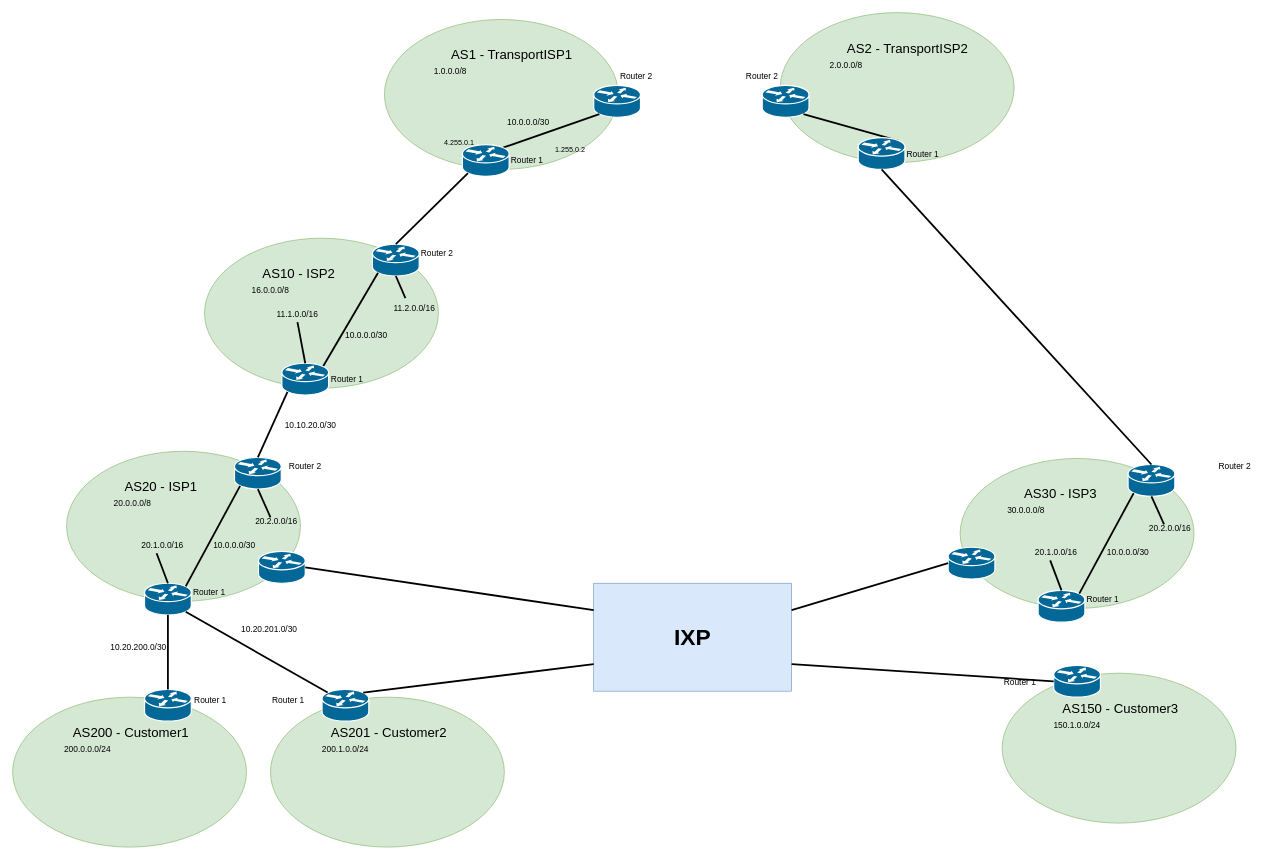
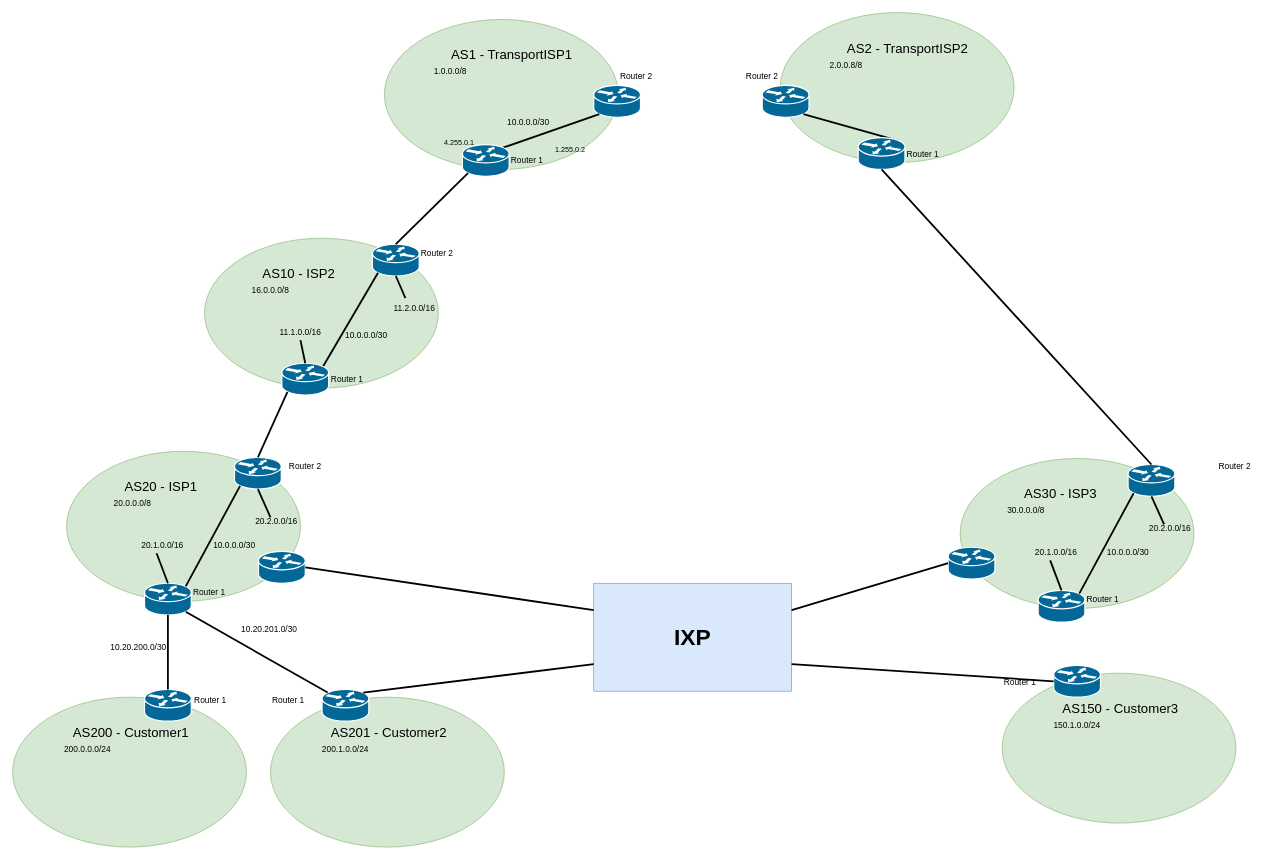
(846, 64) -> (846, 64)
(297, 313) -> (300, 331)
(311, 425) -> none
